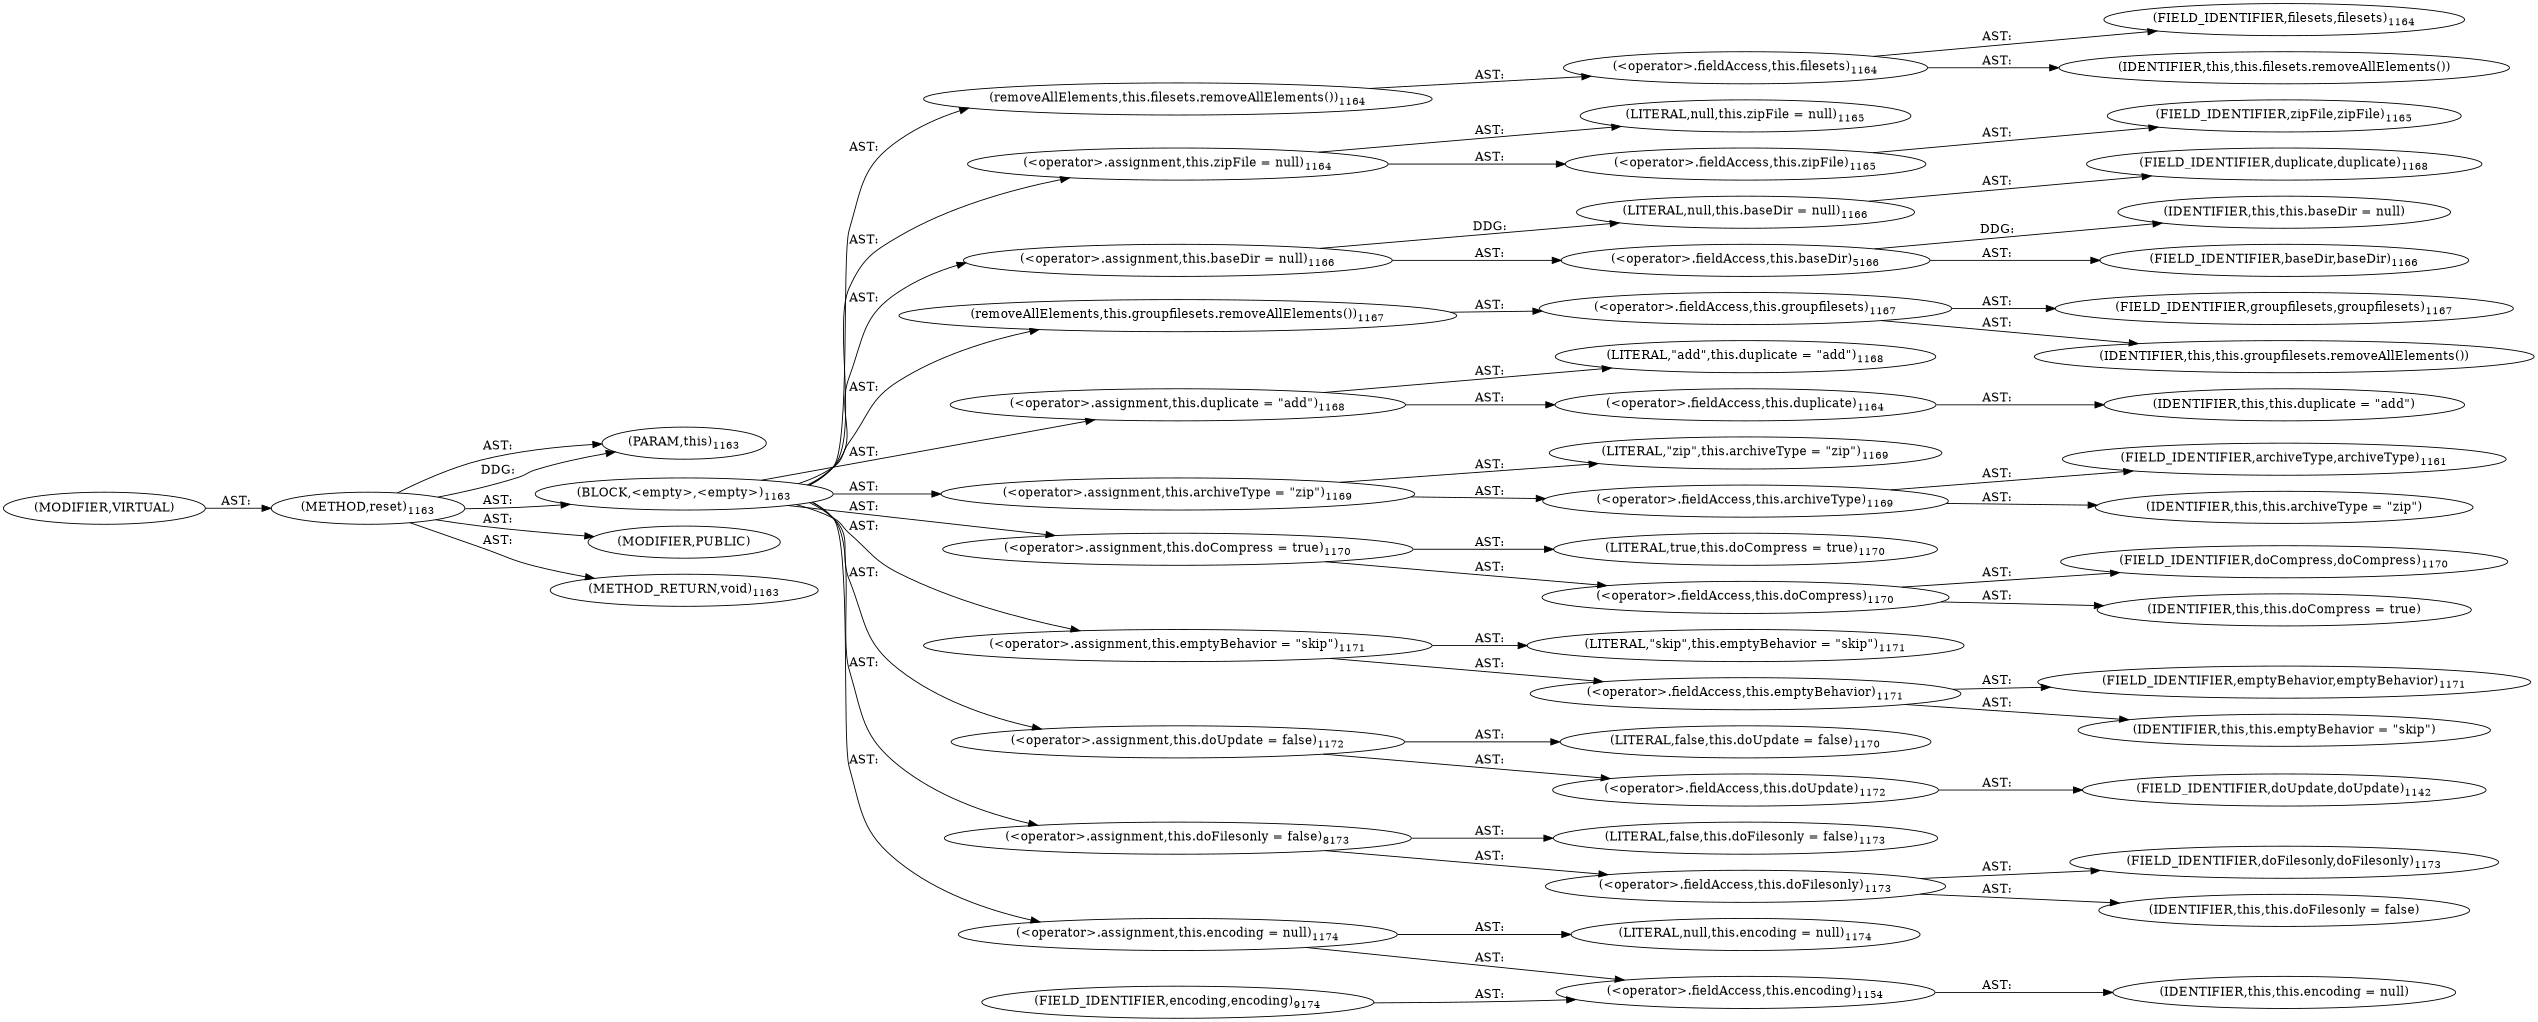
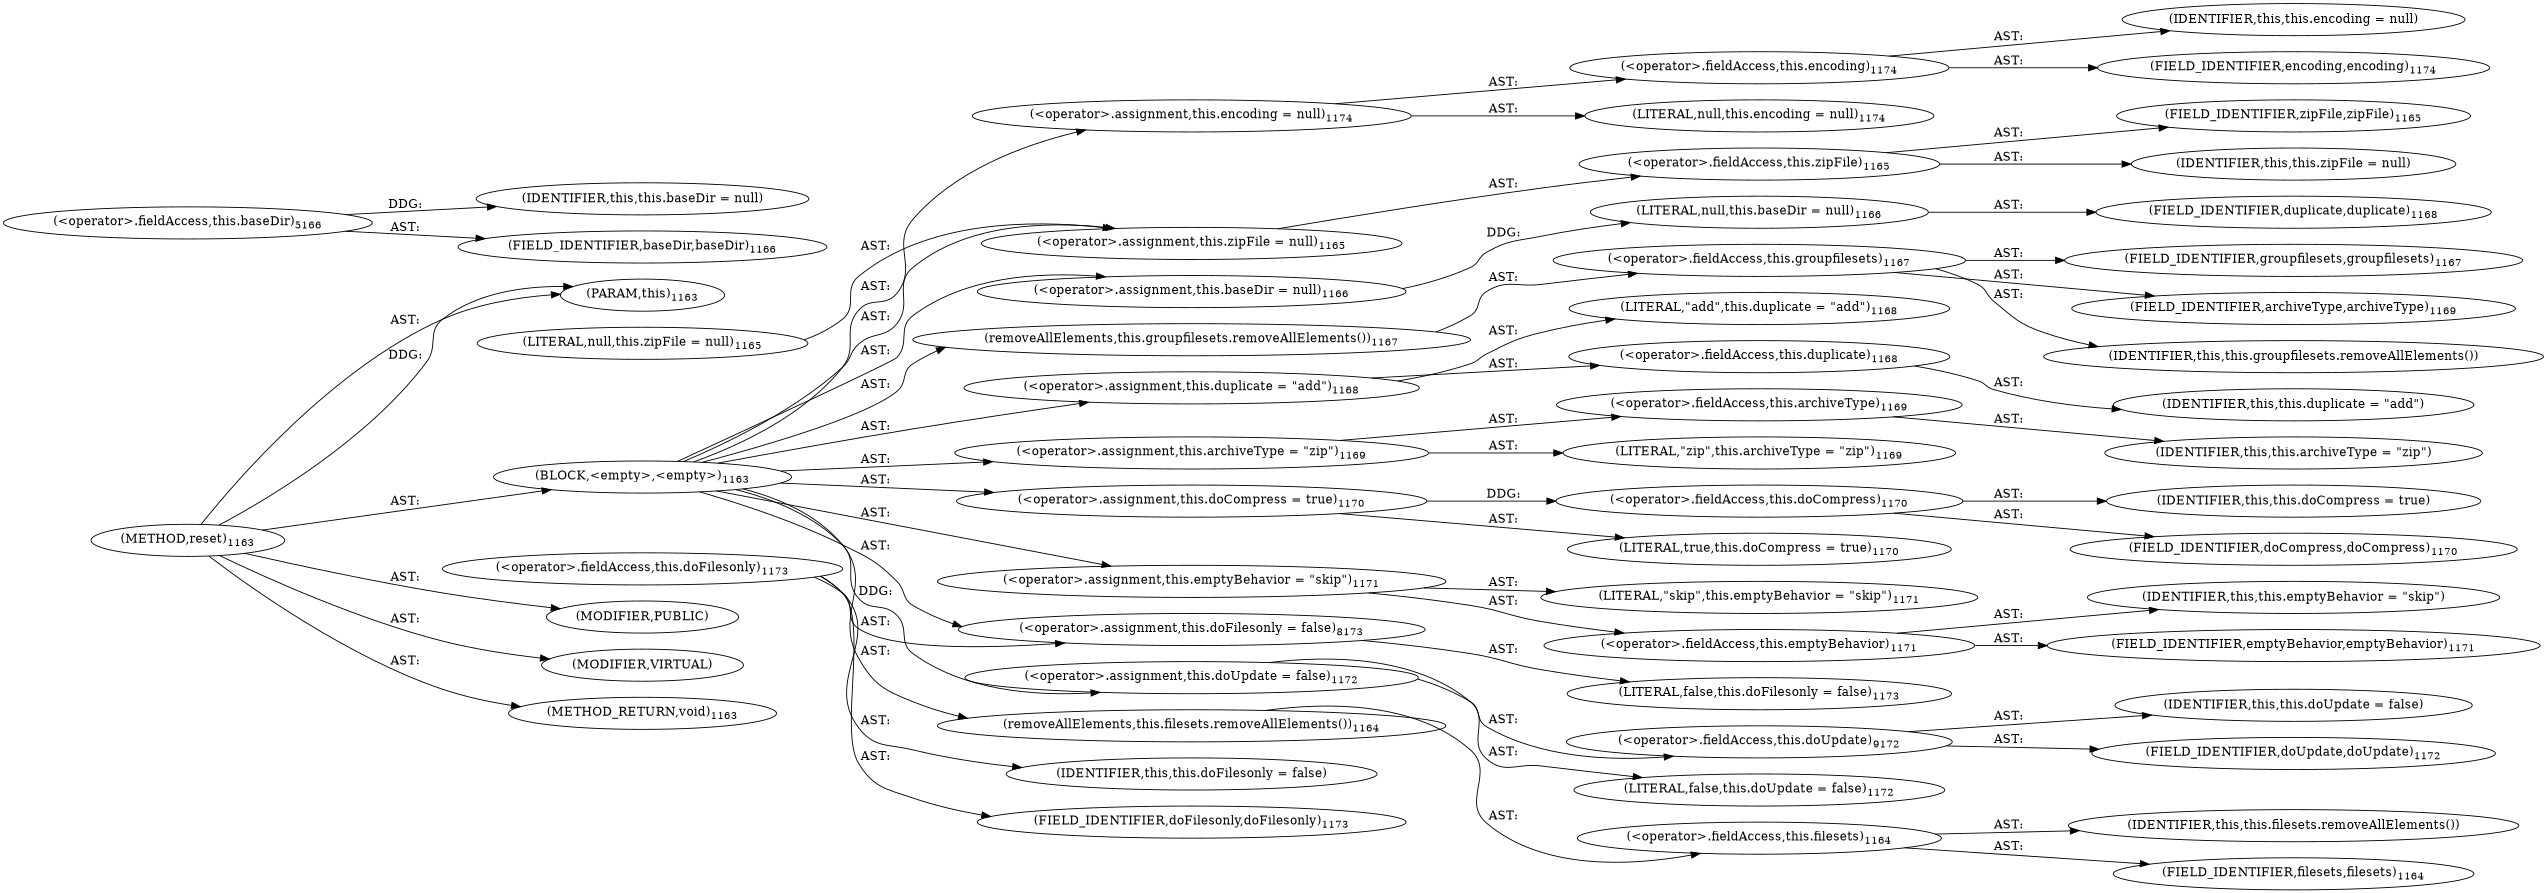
(1465, 140) -> (931, 239)
(1319, 163) -> (1333, 242)
none -> (2294, 164)
(1472, 260) -> none
(1871, 403) -> (1885, 355)
(2434, 458) -> (2443, 307)
(2007, 481) -> (2020, 284)
(234, 508) -> (376, 621)
(1492, 568) -> (1506, 494)
(866, 573) -> (878, 592)
none -> (2294, 705)
(1867, 741) -> (1881, 789)
(1873, 789) -> (1887, 741)
(2418, 789) -> (2428, 752)
(1462, 862) -> (919, 644)
(1870, 991) -> (1884, 66)
(1308, 1001) -> (2423, 66)
(1470, 1002) -> (2019, 68)
